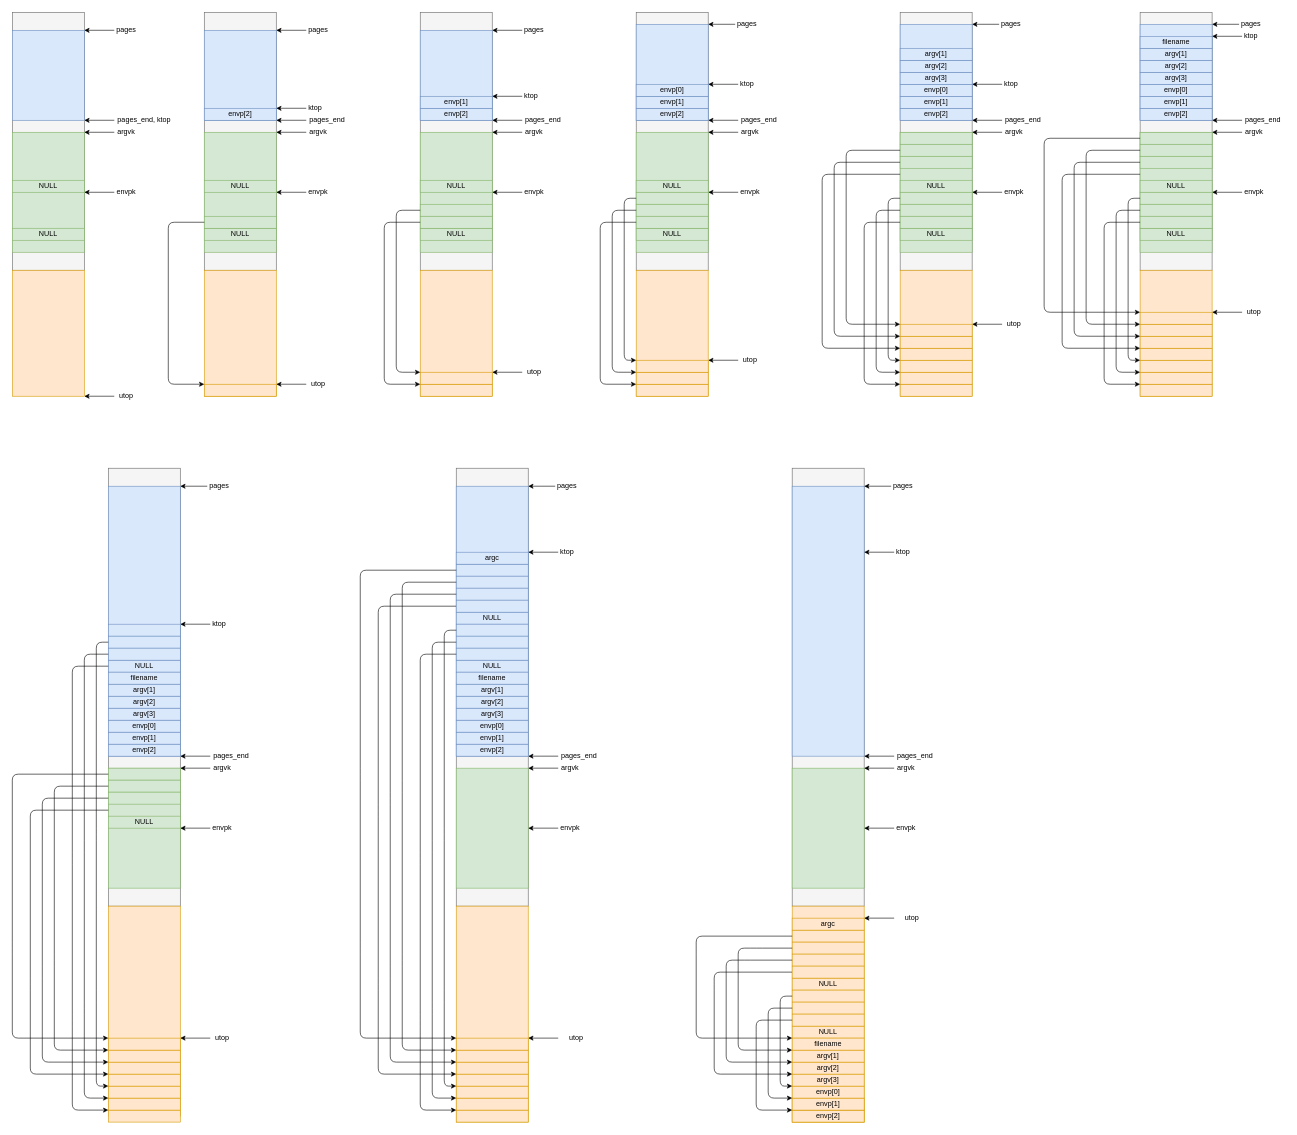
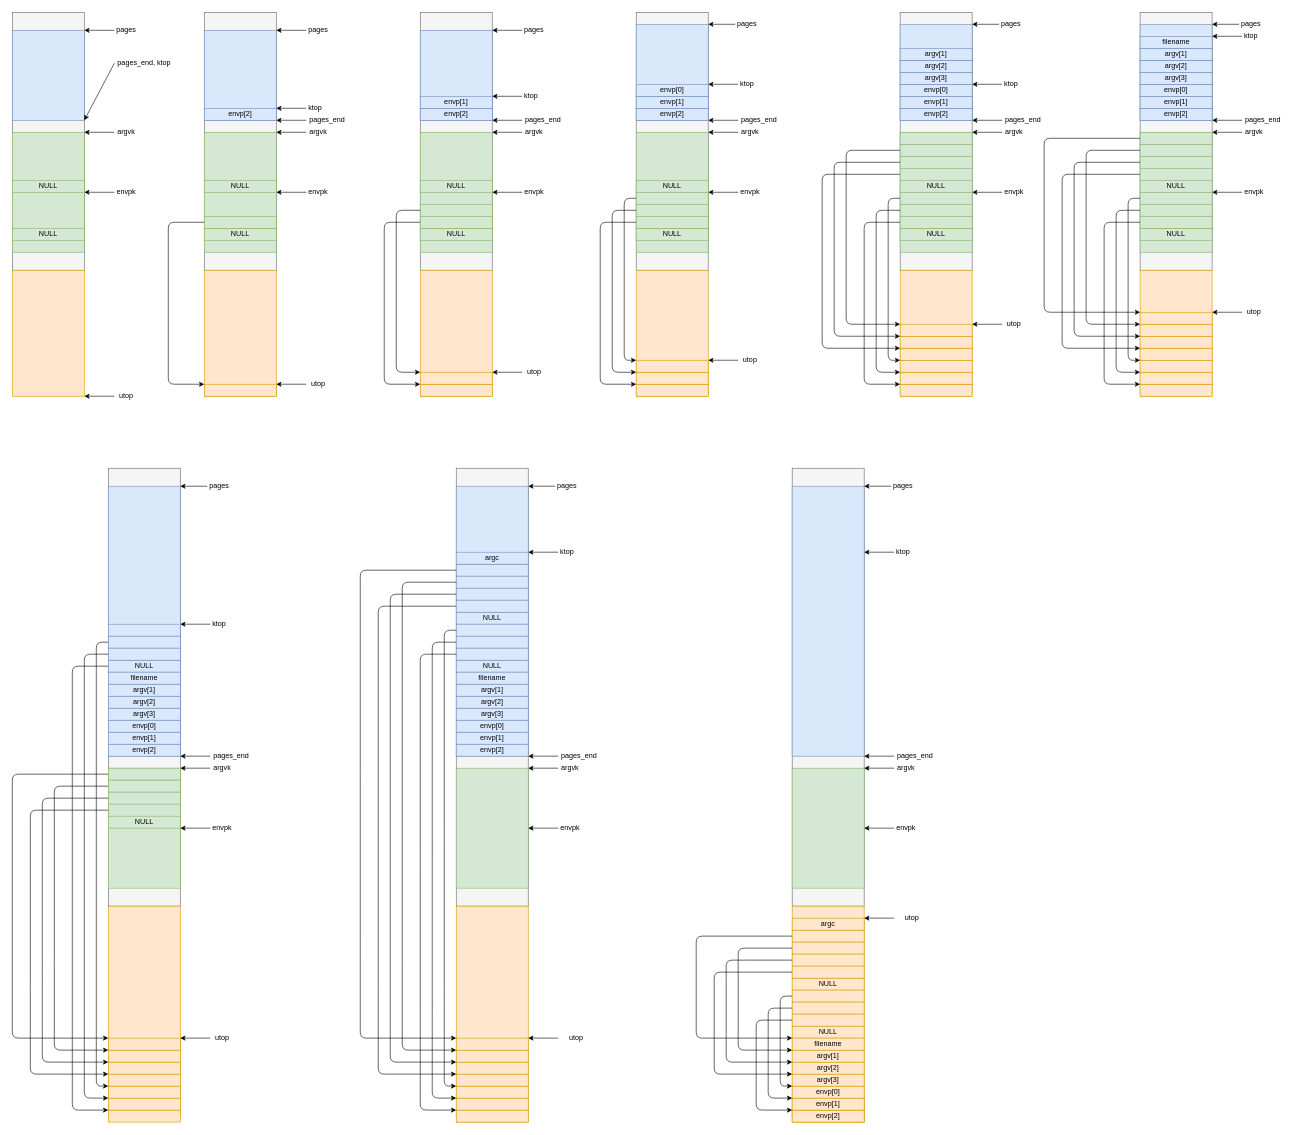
(144, 120) -> (144, 63)
